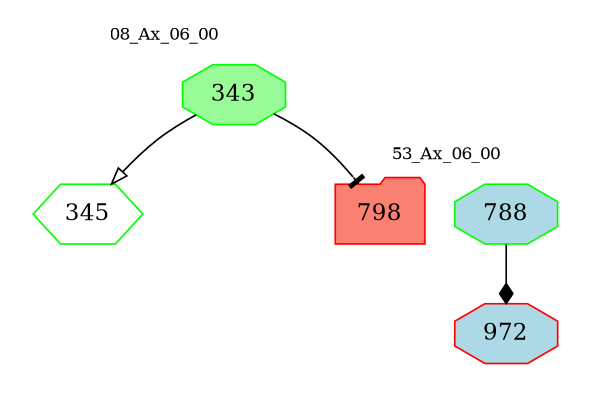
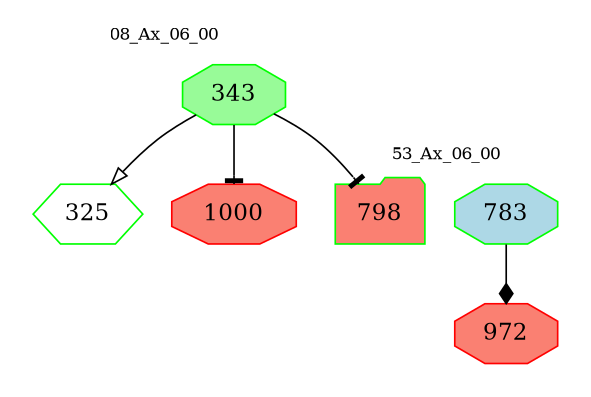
(88, 214) -> (88, 214)
none -> (234, 214)
(380, 214) -> (380, 214)
(506, 214) -> (506, 214)
(506, 334) -> (506, 334)
